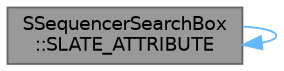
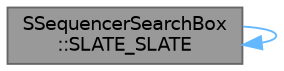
(125, 36) -> (125, 36)
